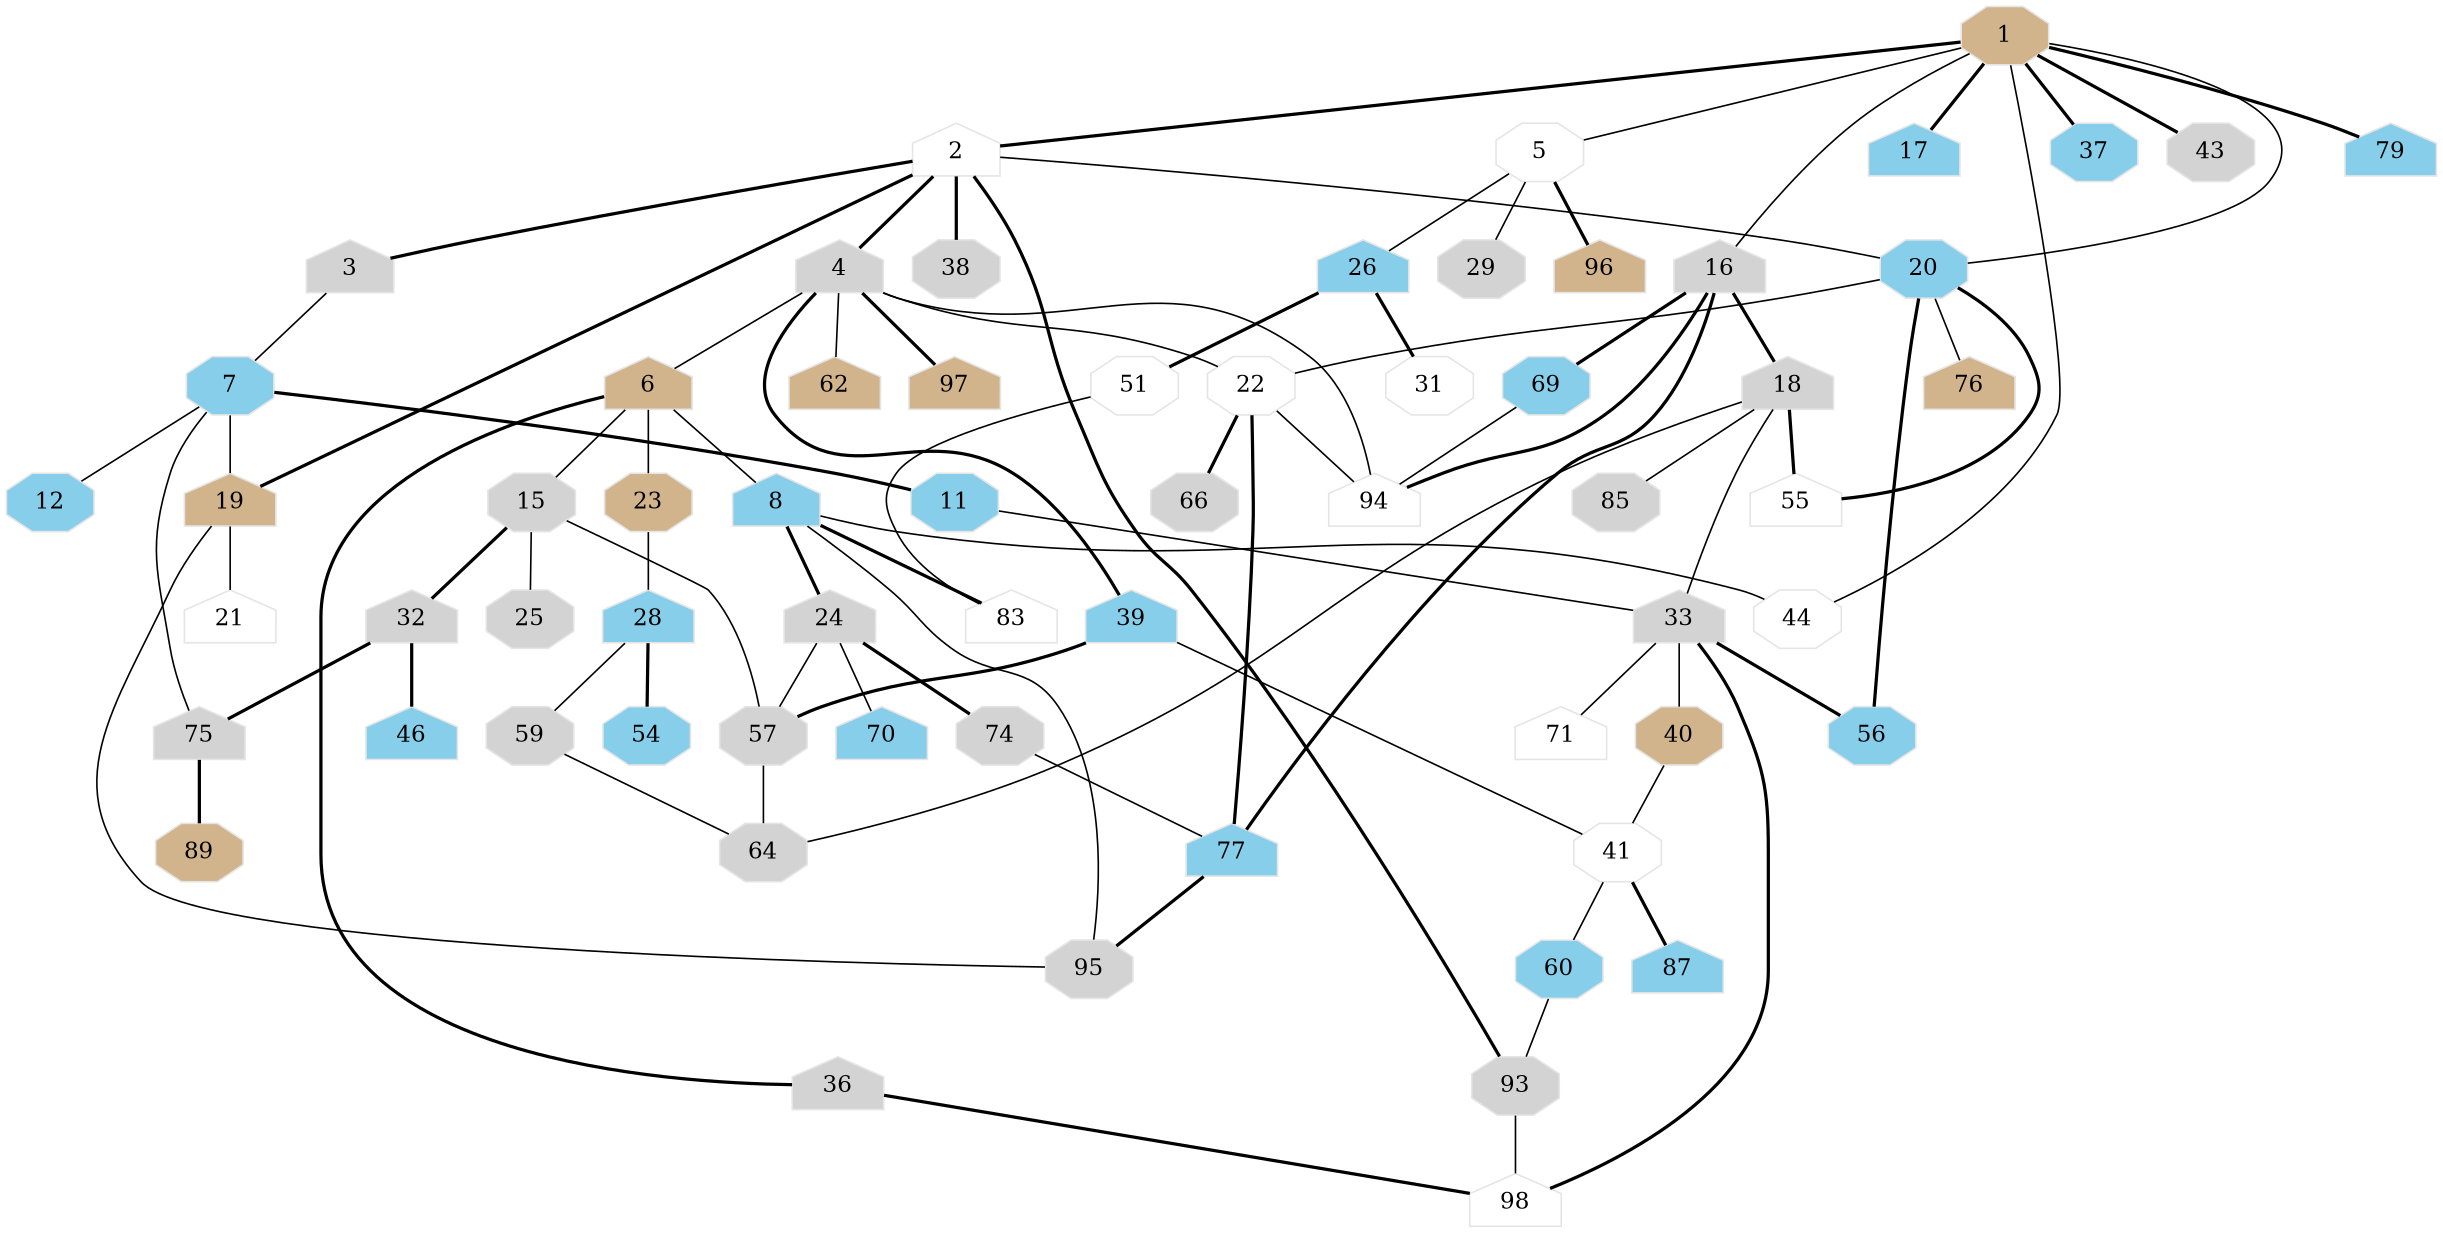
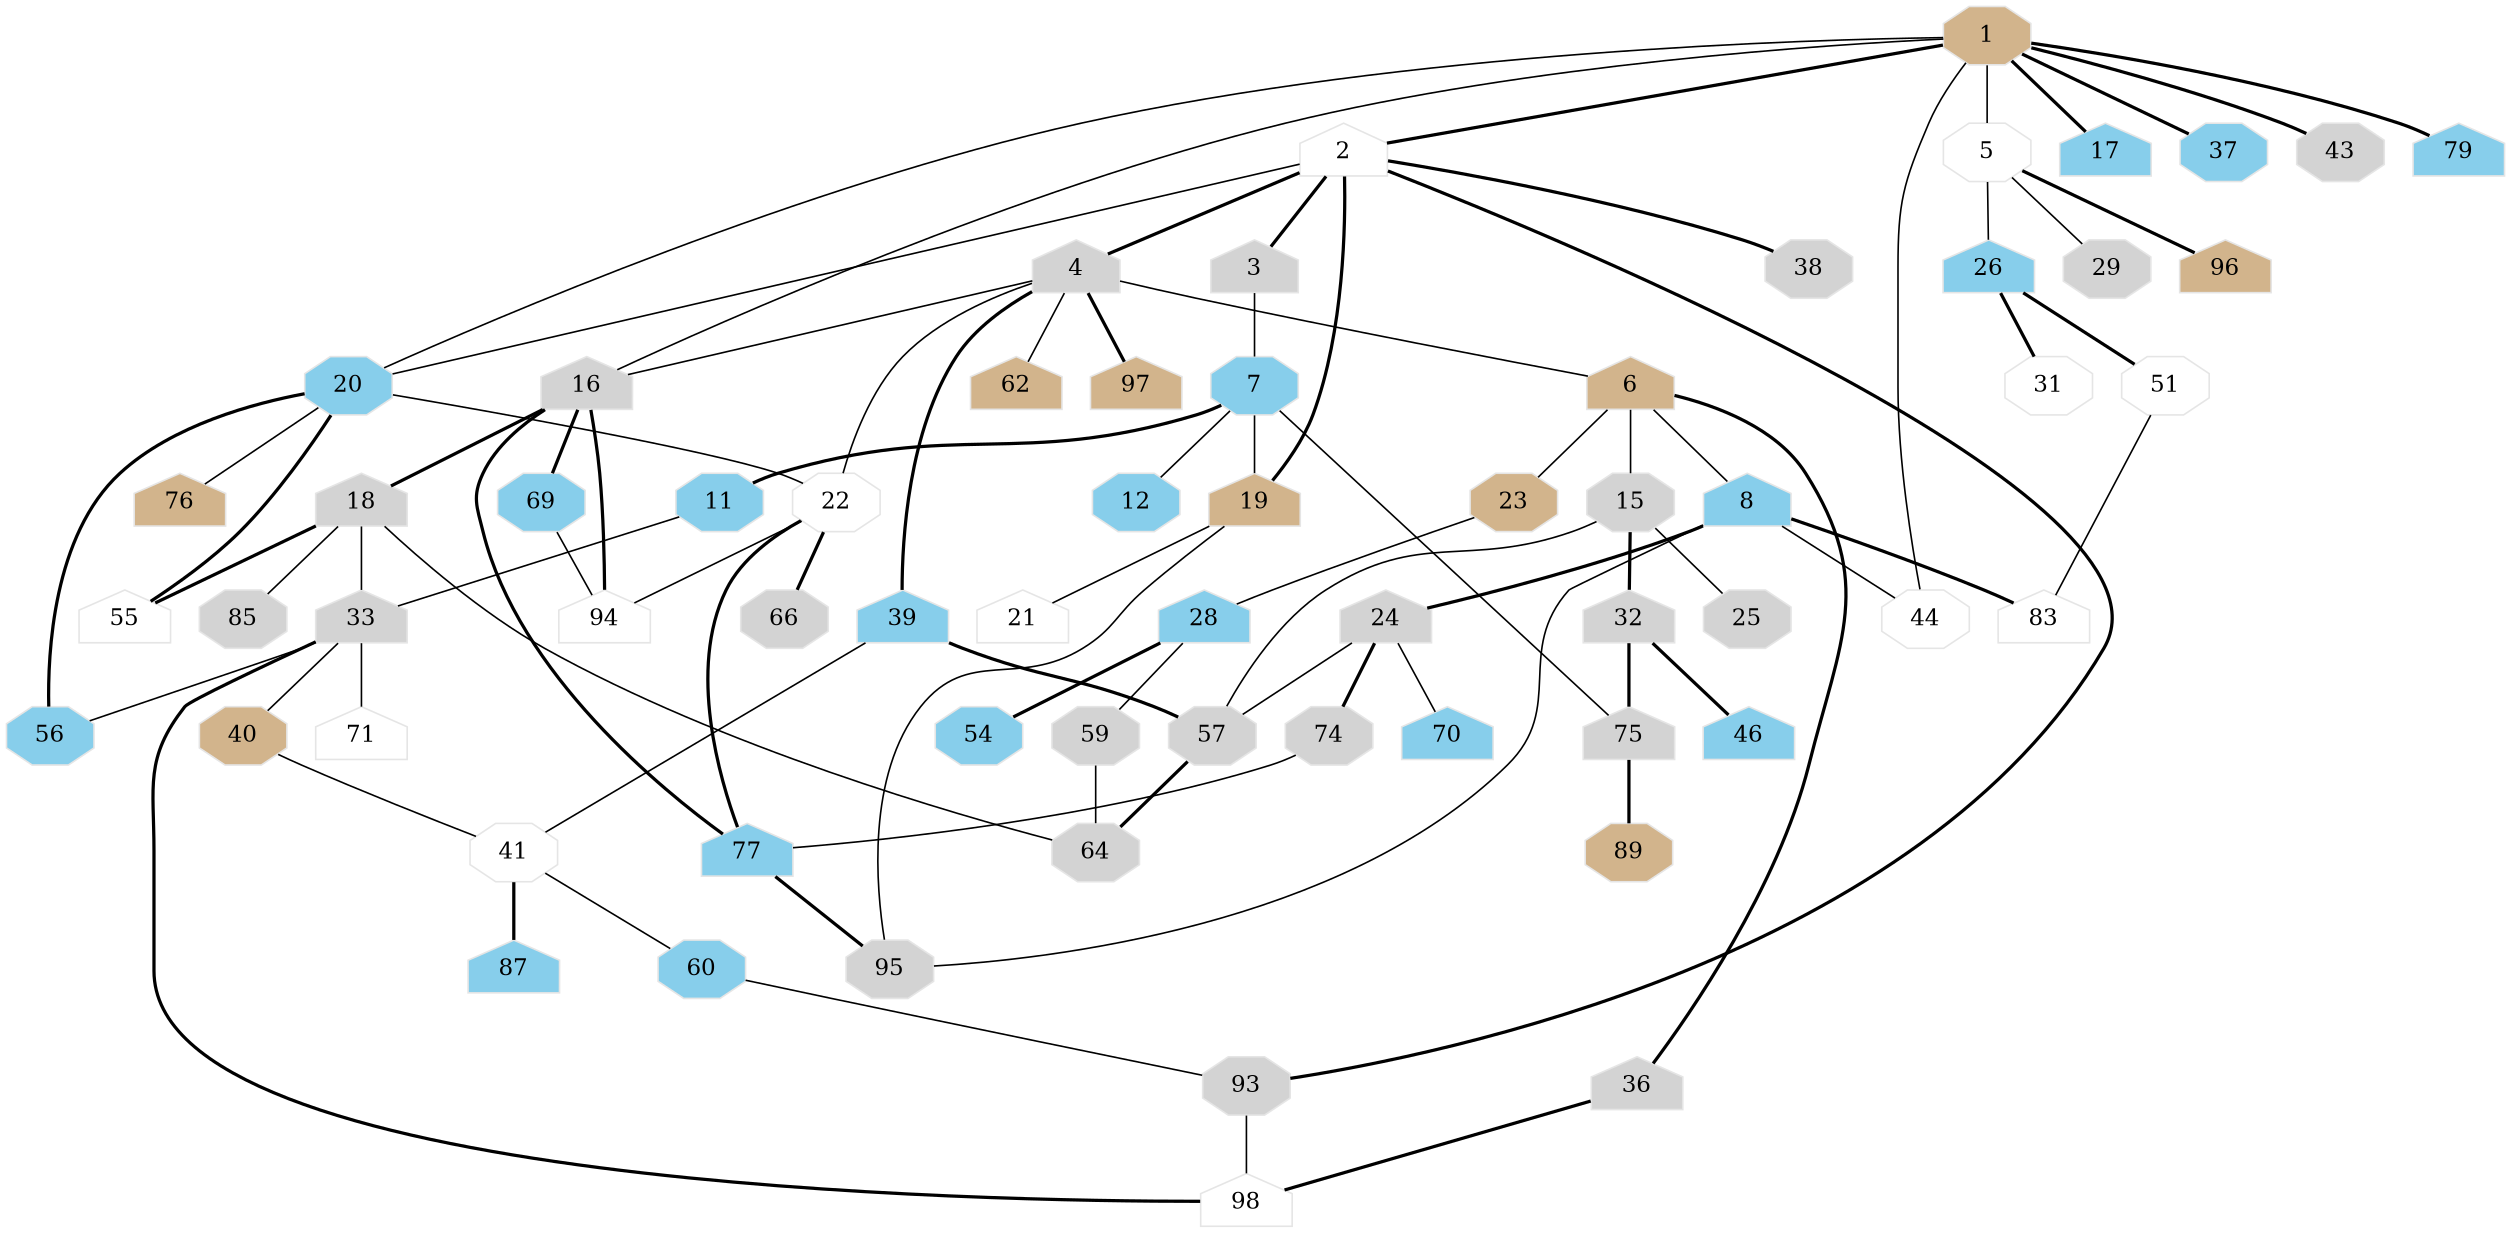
(1169, 304) -> (830, 328)
(1779, 679) -> (203, 682)
(763, 794) -> (1167, 781)
